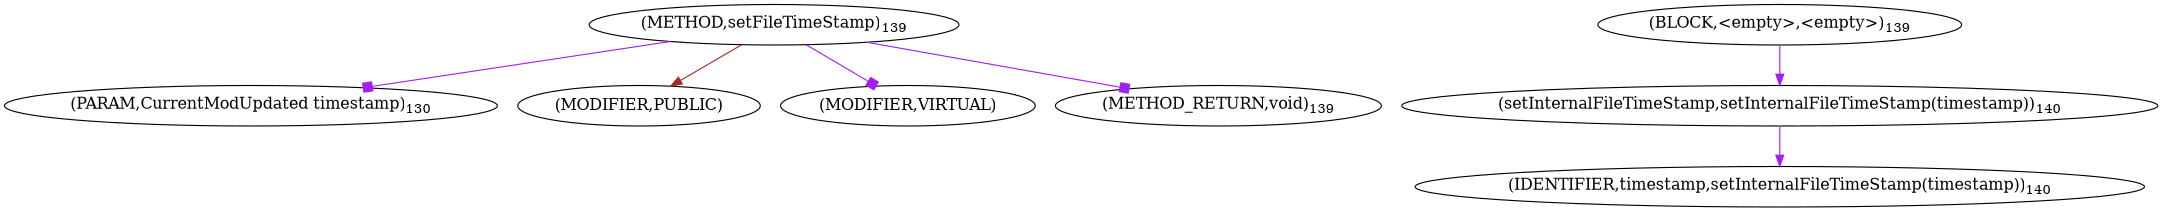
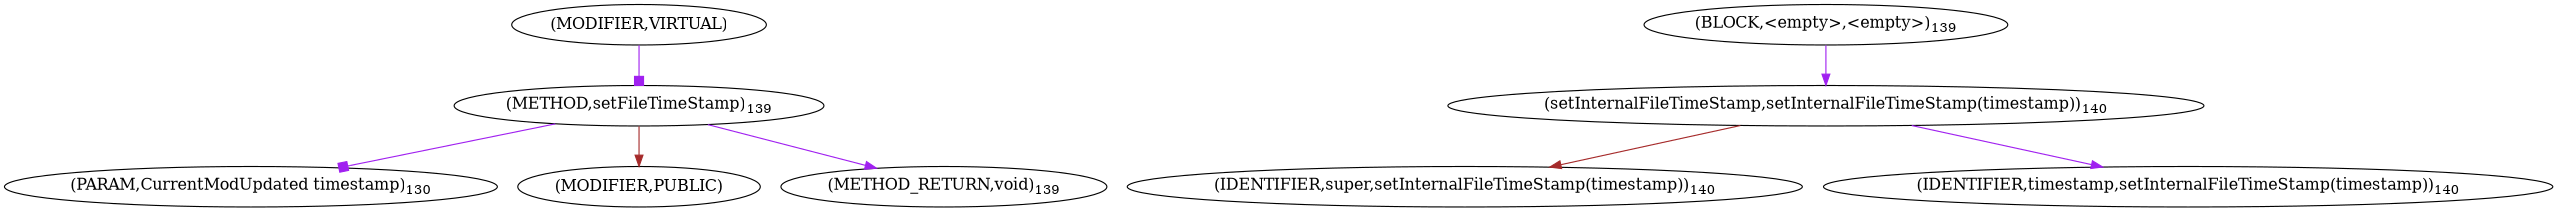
(836, 62) -> (639, 60)
(992, 65) -> (787, 145)
none -> (1465, 187)
